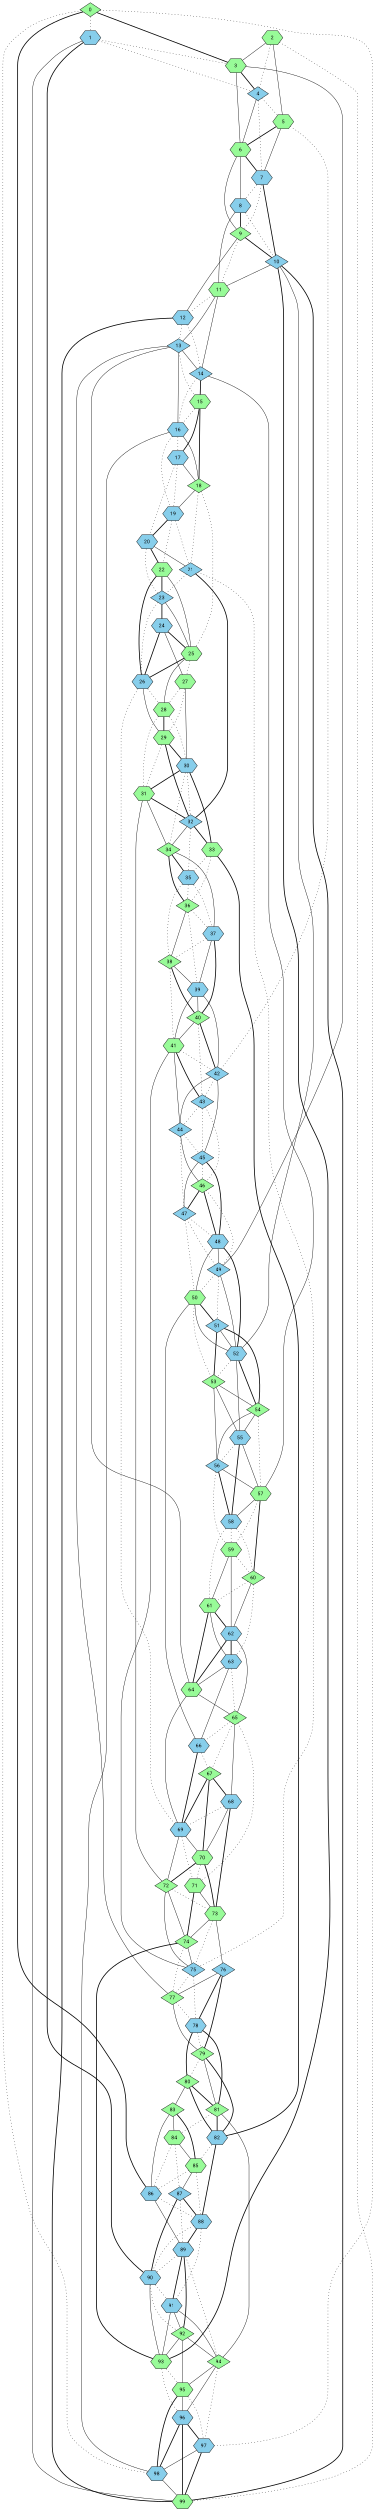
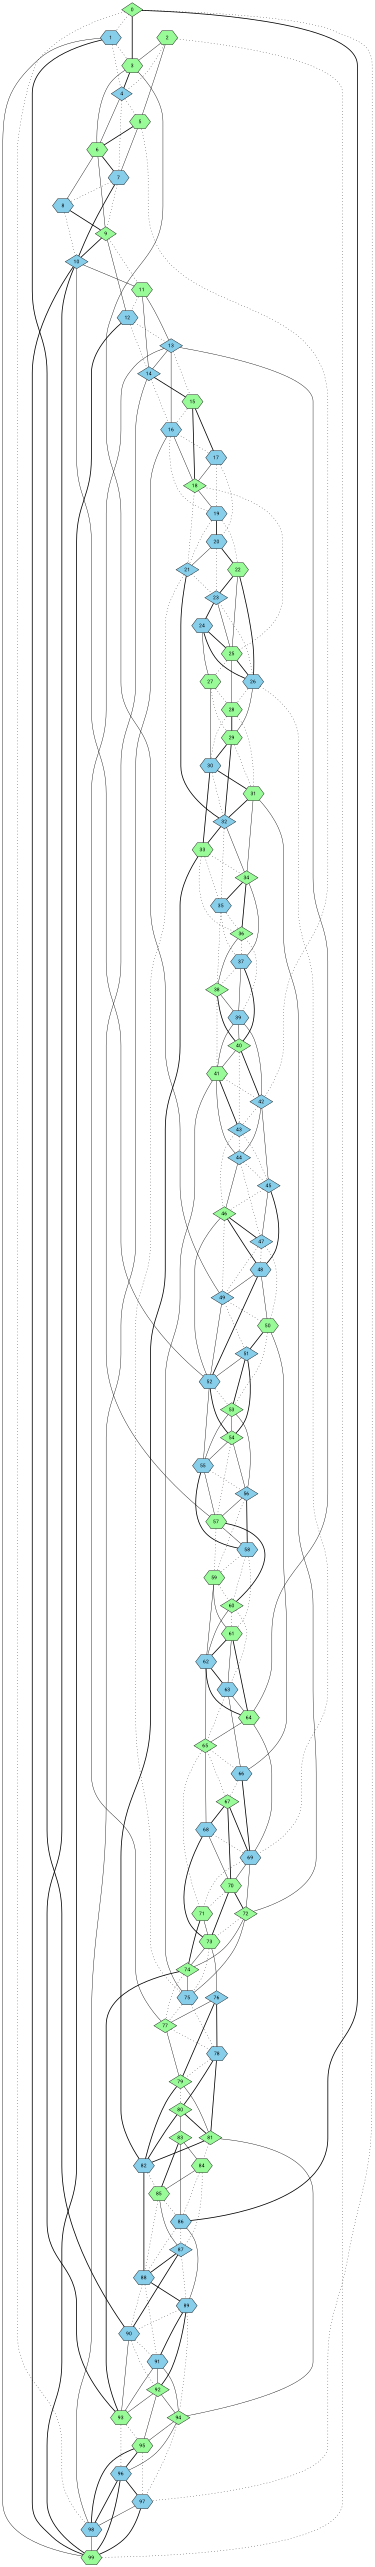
(221, 246) -> none
(177, 808) -> (225, 864)
(203, 1334) -> (195, 1294)
(193, 1970) -> (187, 1998)
none -> (181, 2236)
(183, 2404) -> (132, 2460)
